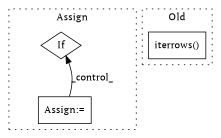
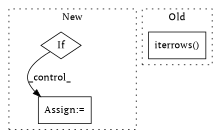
(73, 17) -> (73, 17)
(72, 80) -> (31, 68)
